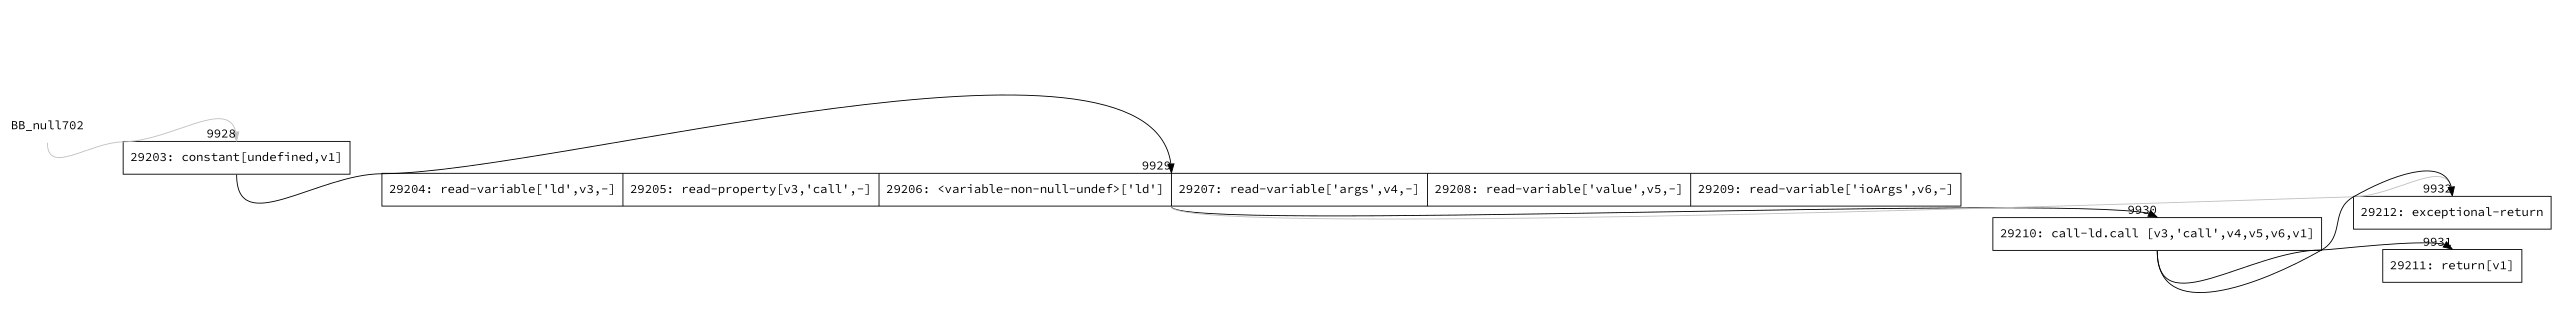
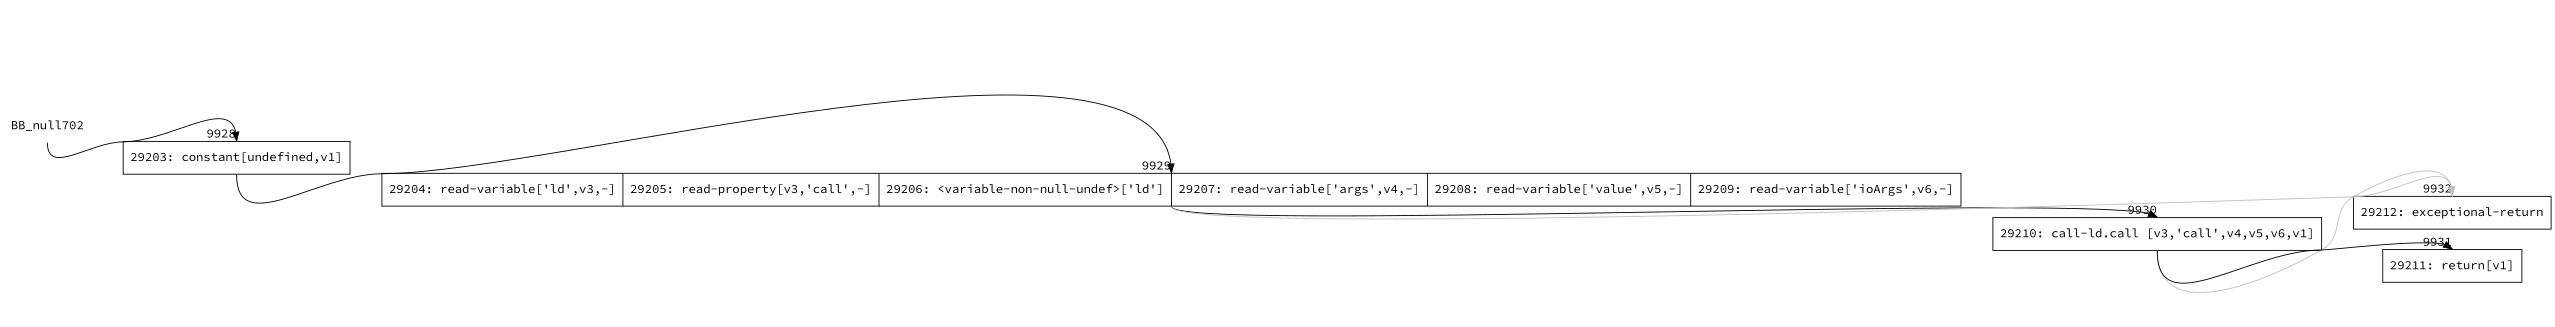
(140, 140) -> (140, 140)
(2303, 260) -> (2303, 260)
